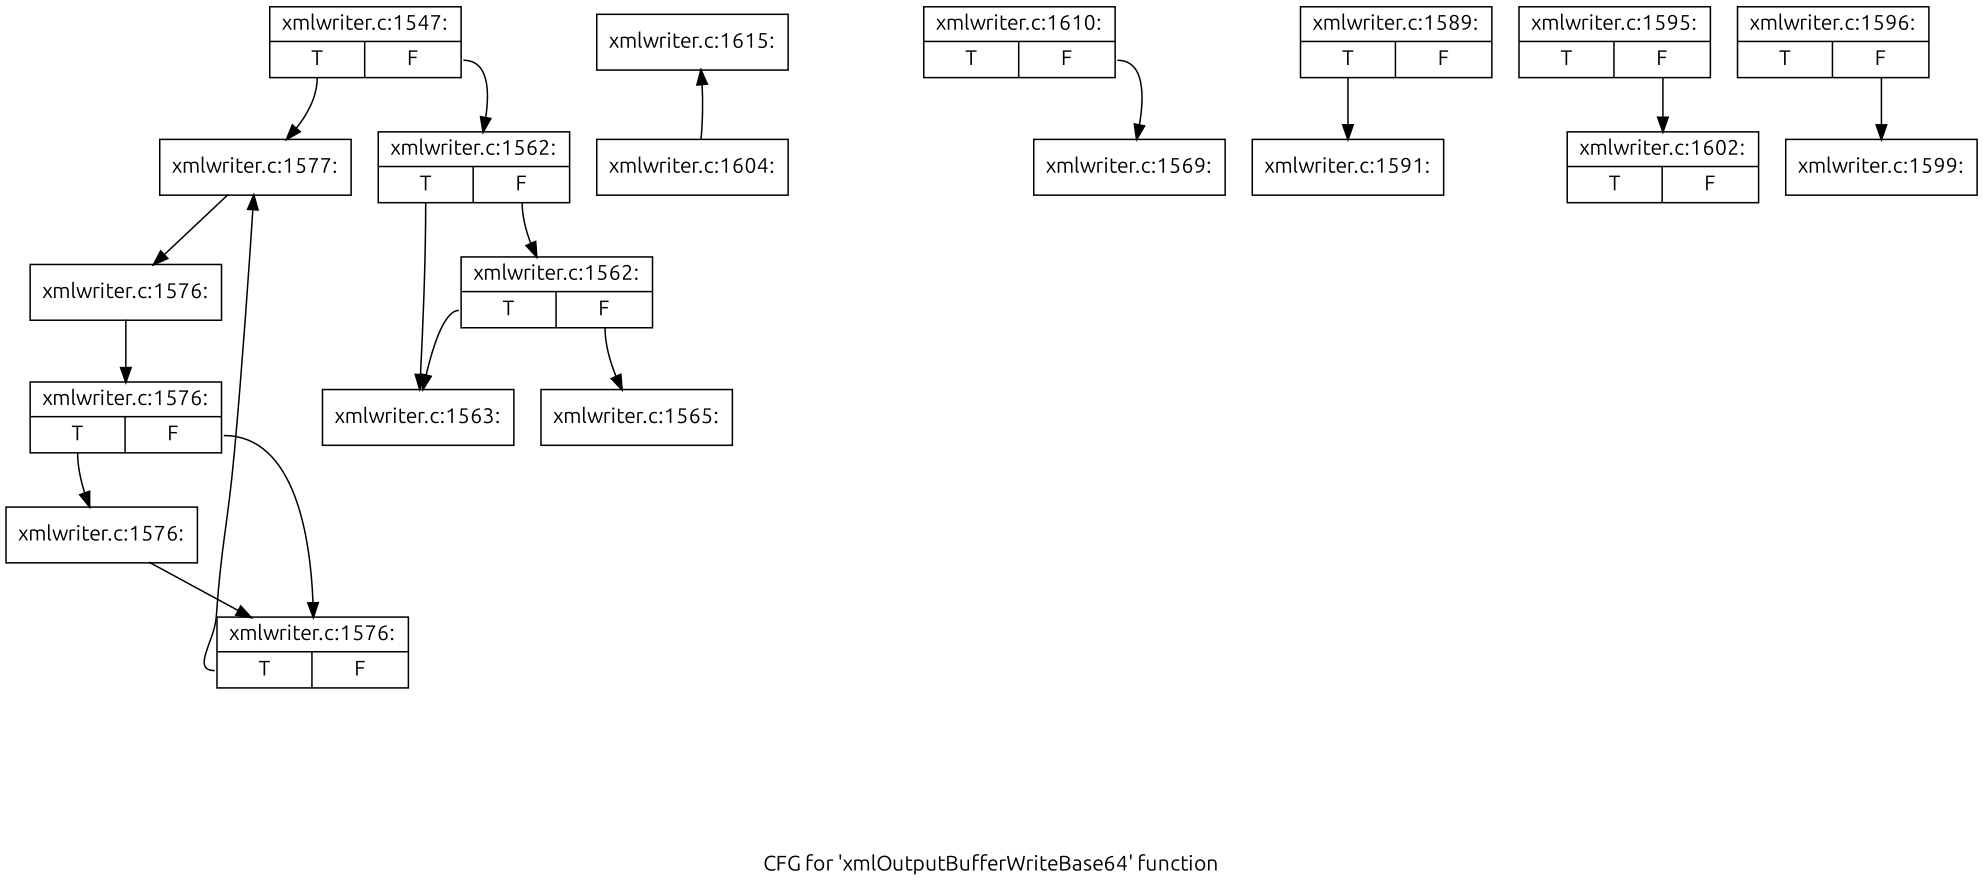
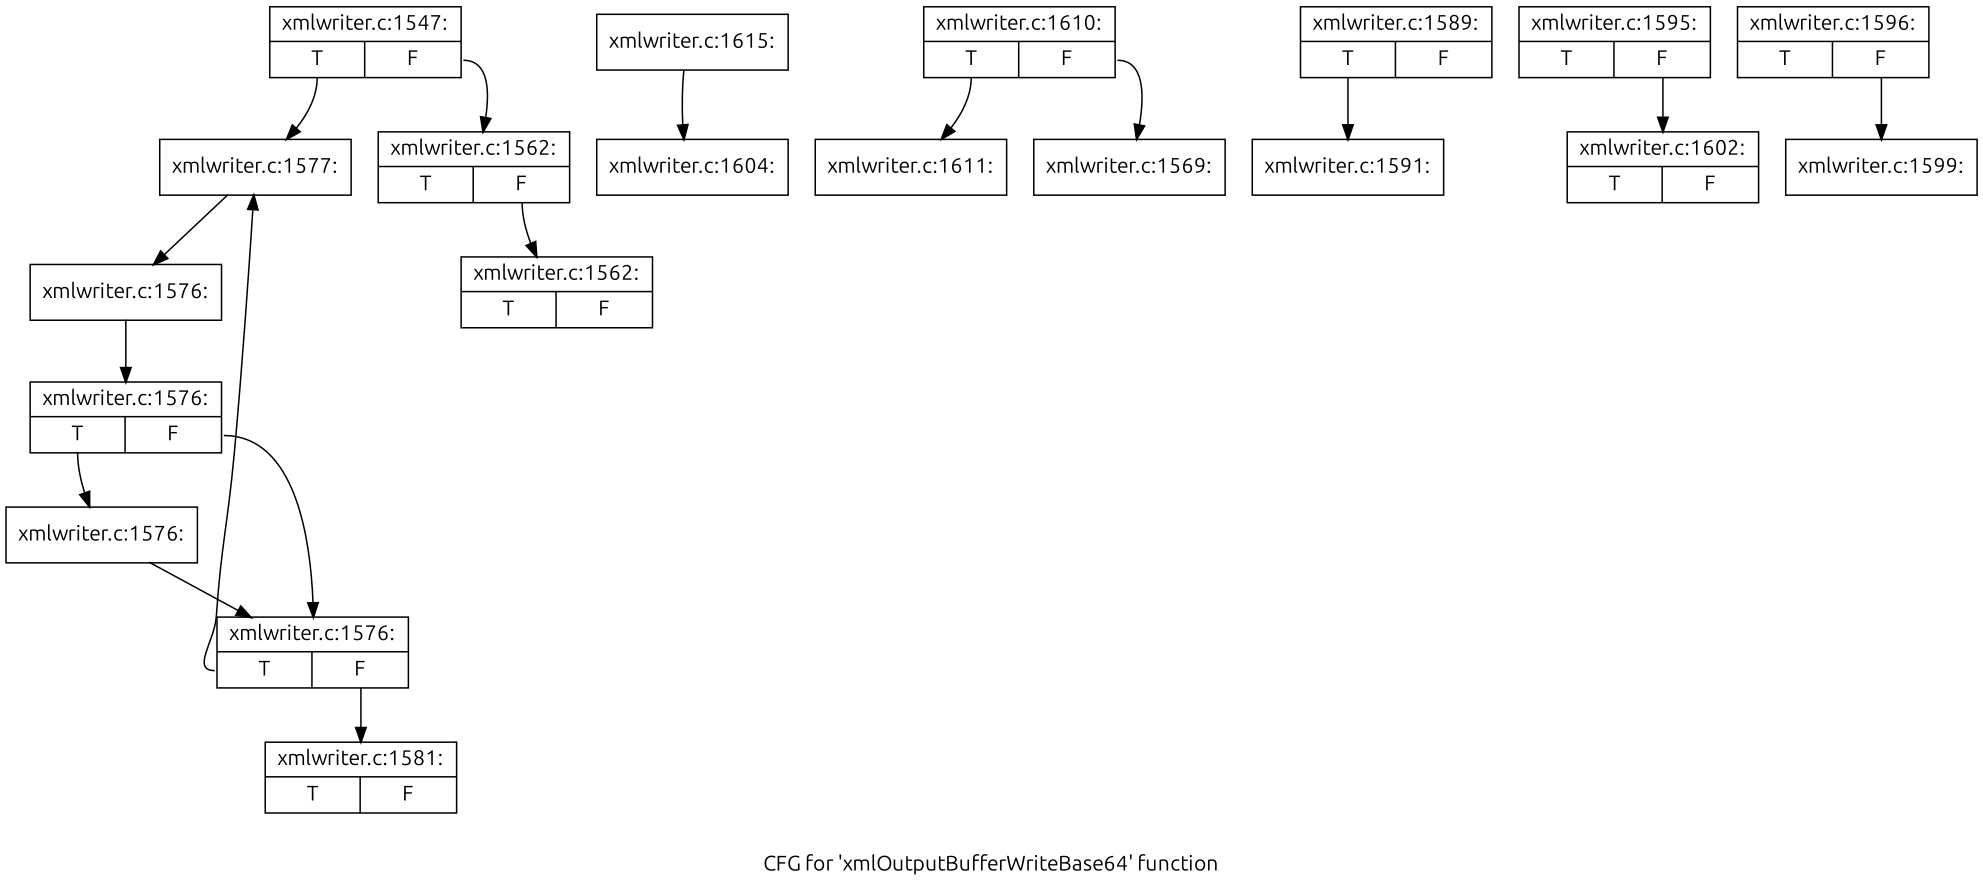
(703, 112) -> (682, 97)
none -> (911, 167)
(418, 417) -> none
(637, 417) -> none
none -> (361, 778)
